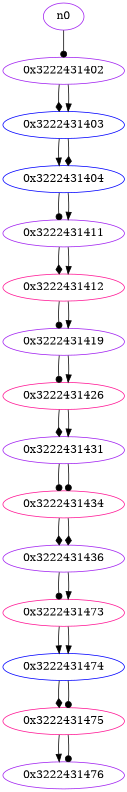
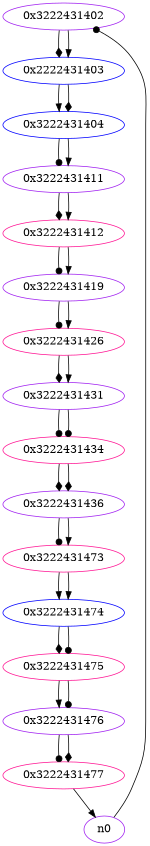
(64, 125) -> (64, 71)
none -> (64, 775)
